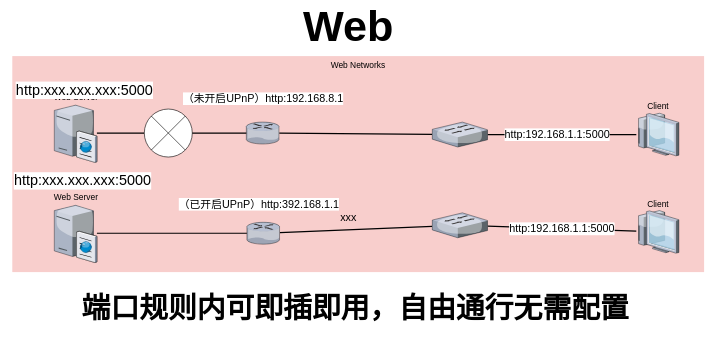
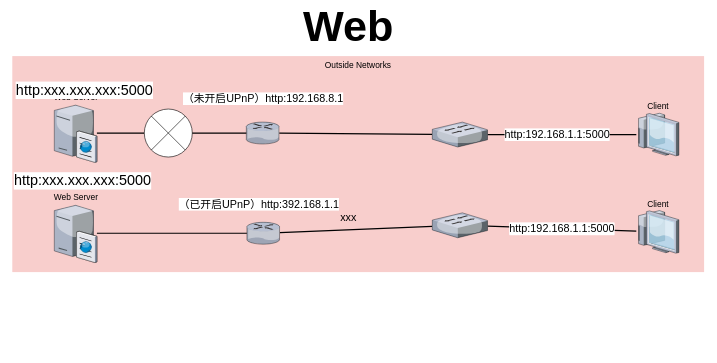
(358, 65) -> (358, 65)
(379, 314) -> none
